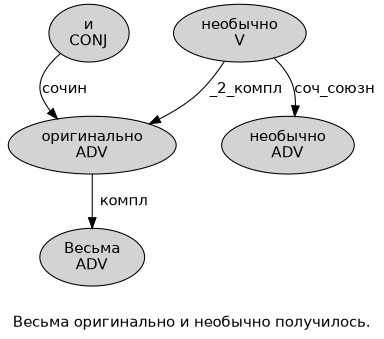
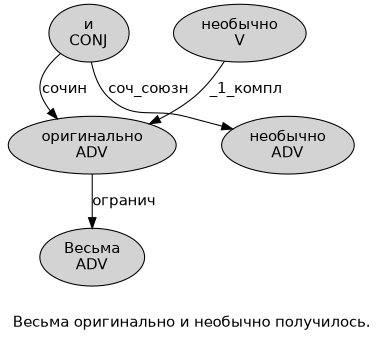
(290, 80) -> (144, 113)
(246, 89) -> (246, 89)
(124, 201) -> (124, 201)
